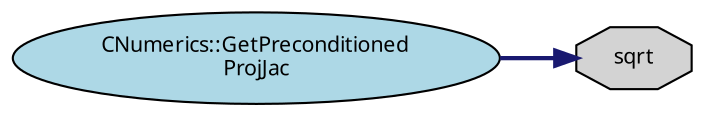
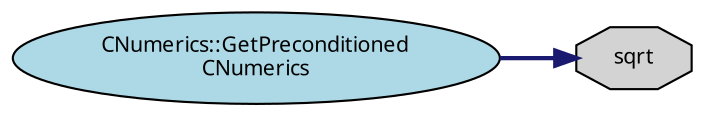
(256, 58) -> (256, 58)
